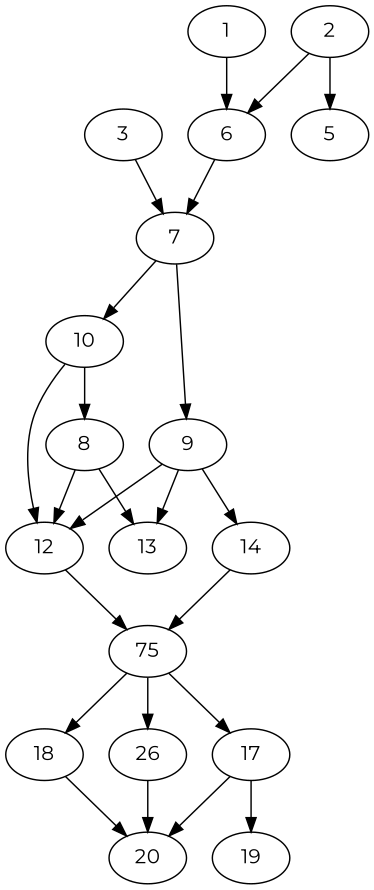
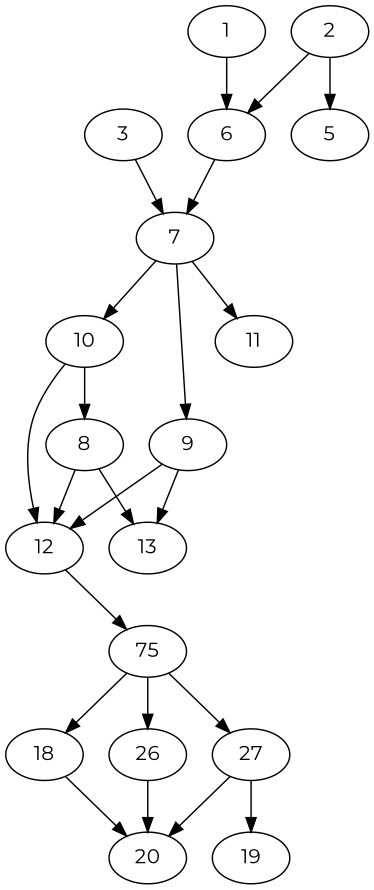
none -> (254, 341)
(251, 548) -> none
(251, 755) -> (251, 755)
